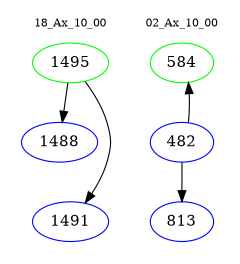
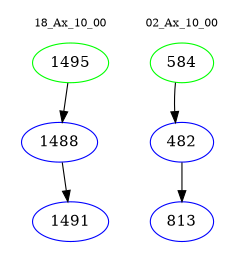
(189, 108) -> (175, 97)
(110, 137) -> (64, 177)
